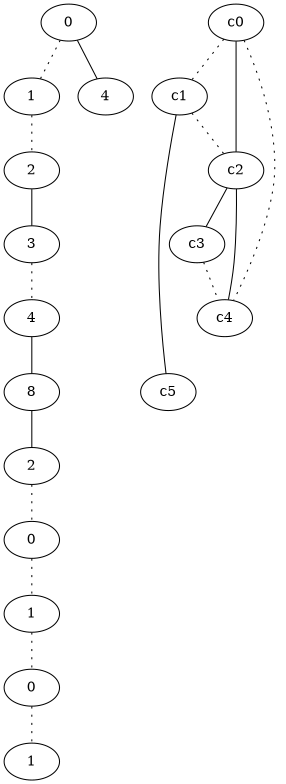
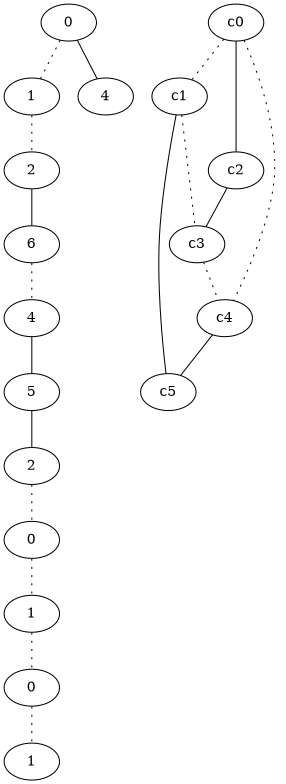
(208, 133) -> (188, 170)
(32, 244) -> (32, 244)
(235, 245) -> (197, 355)
(32, 392) -> (32, 392)
